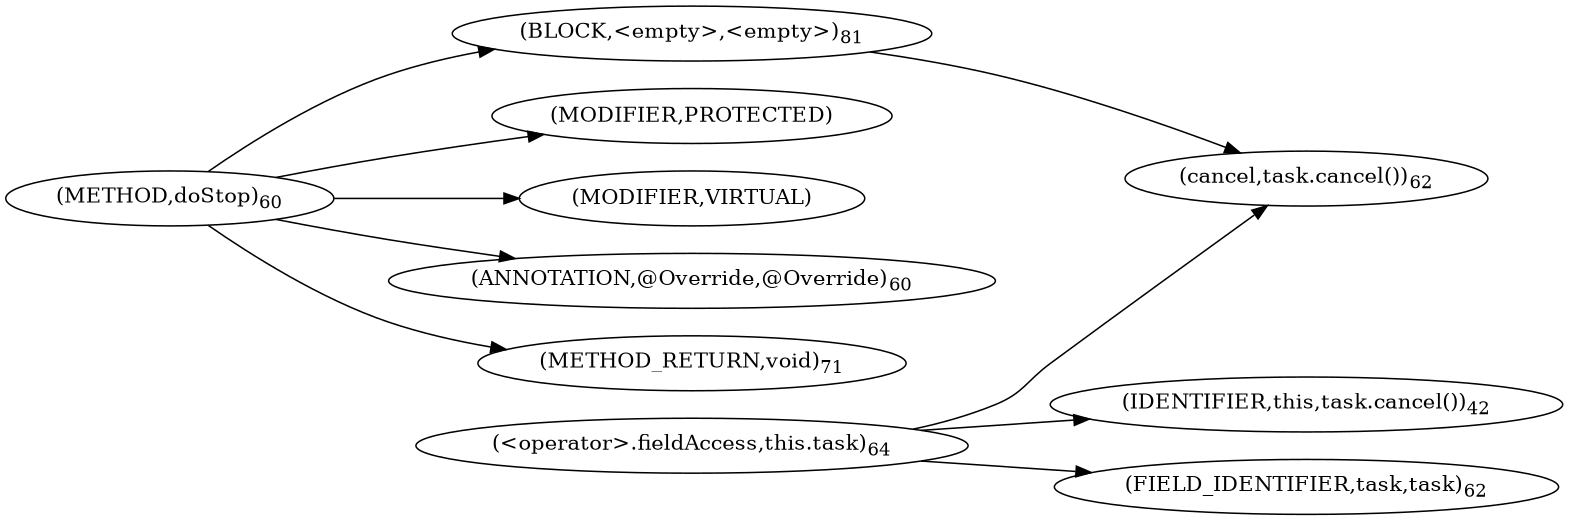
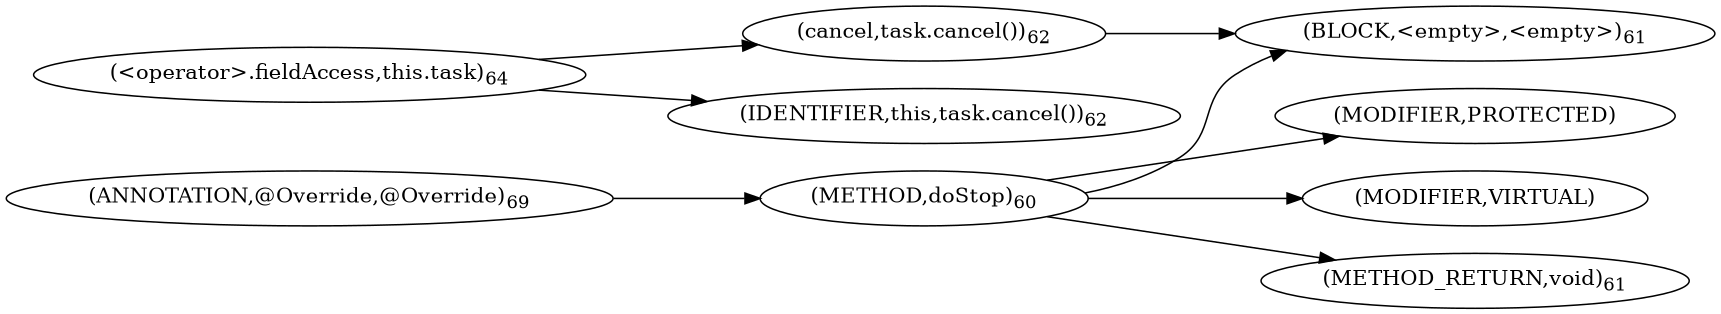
(852, 31) -> (1635, 31)
(1051, 89) -> (1162, 34)
(388, 240) -> (679, 198)
(901, 279) -> (519, 196)
(832, 361) -> (1616, 279)
(1479, 402) -> (1097, 114)
(1306, 487) -> none
